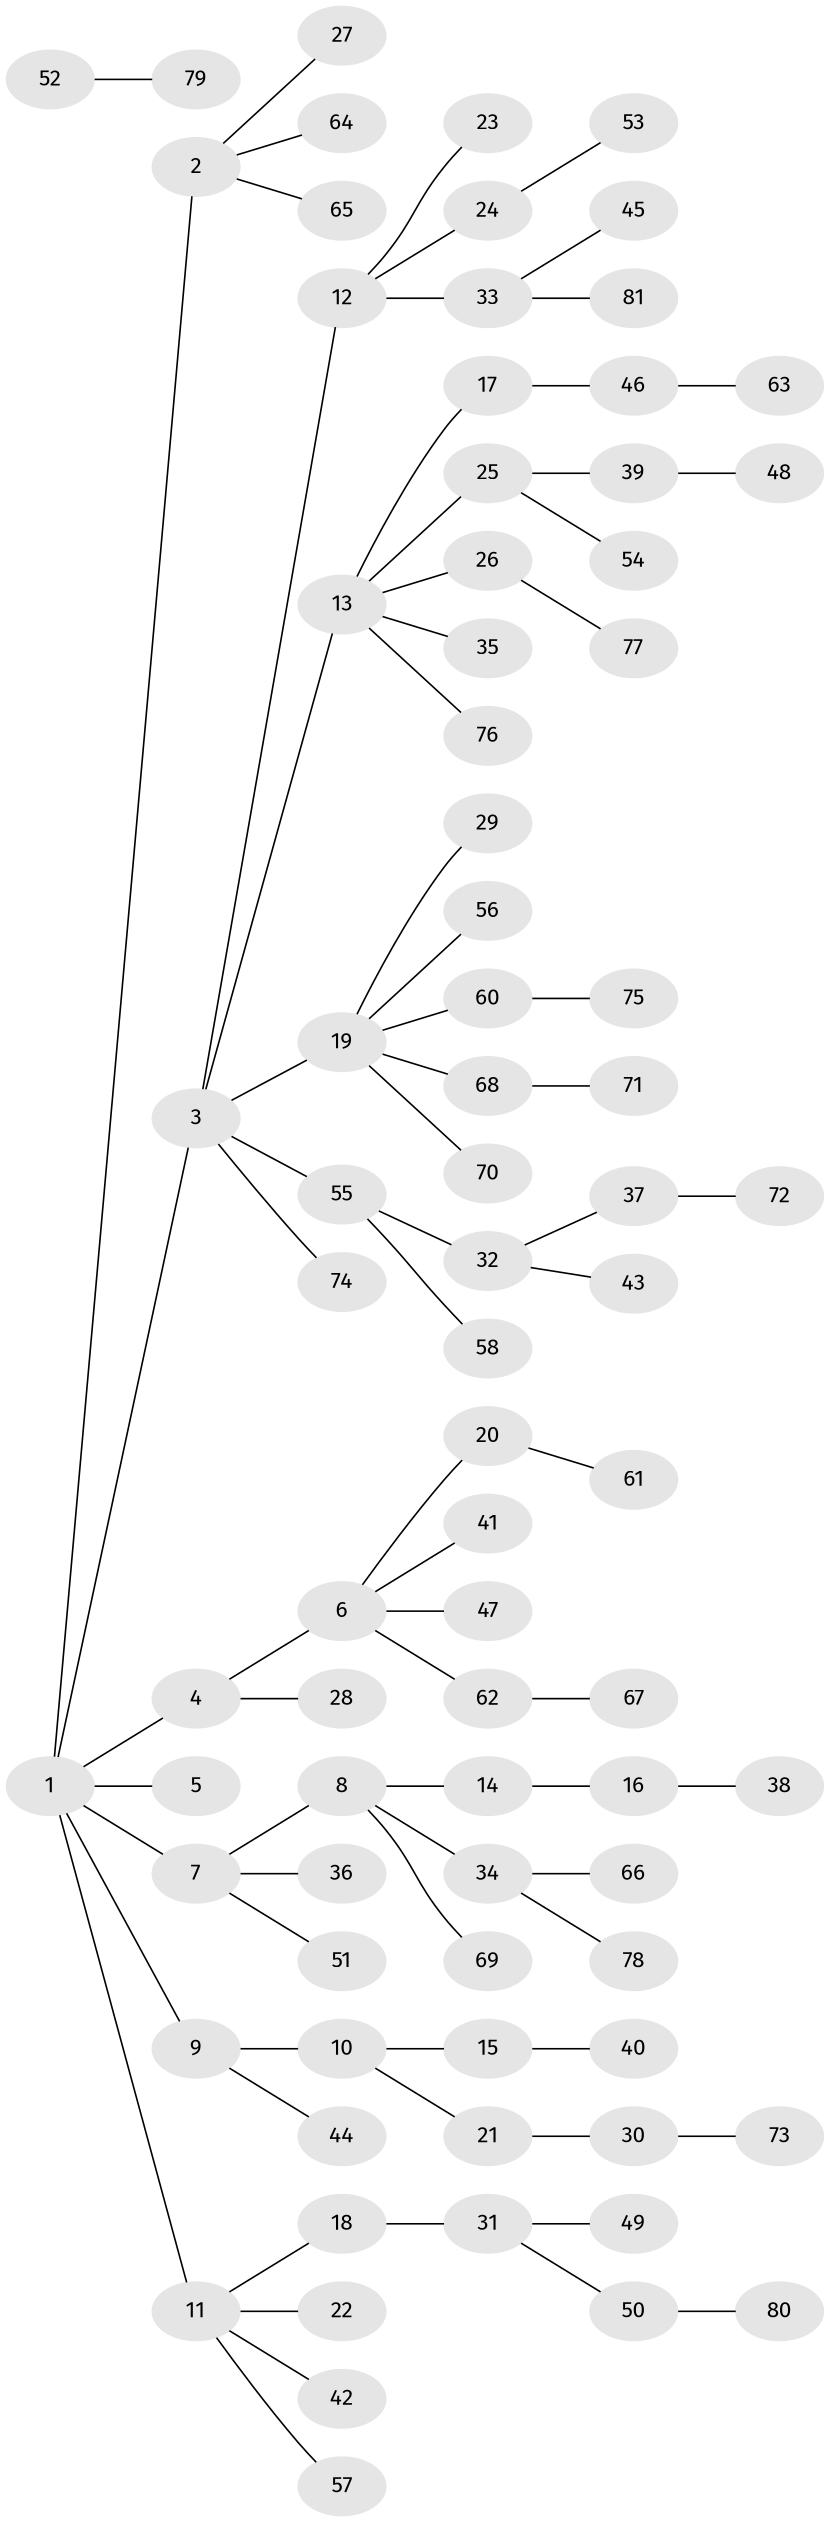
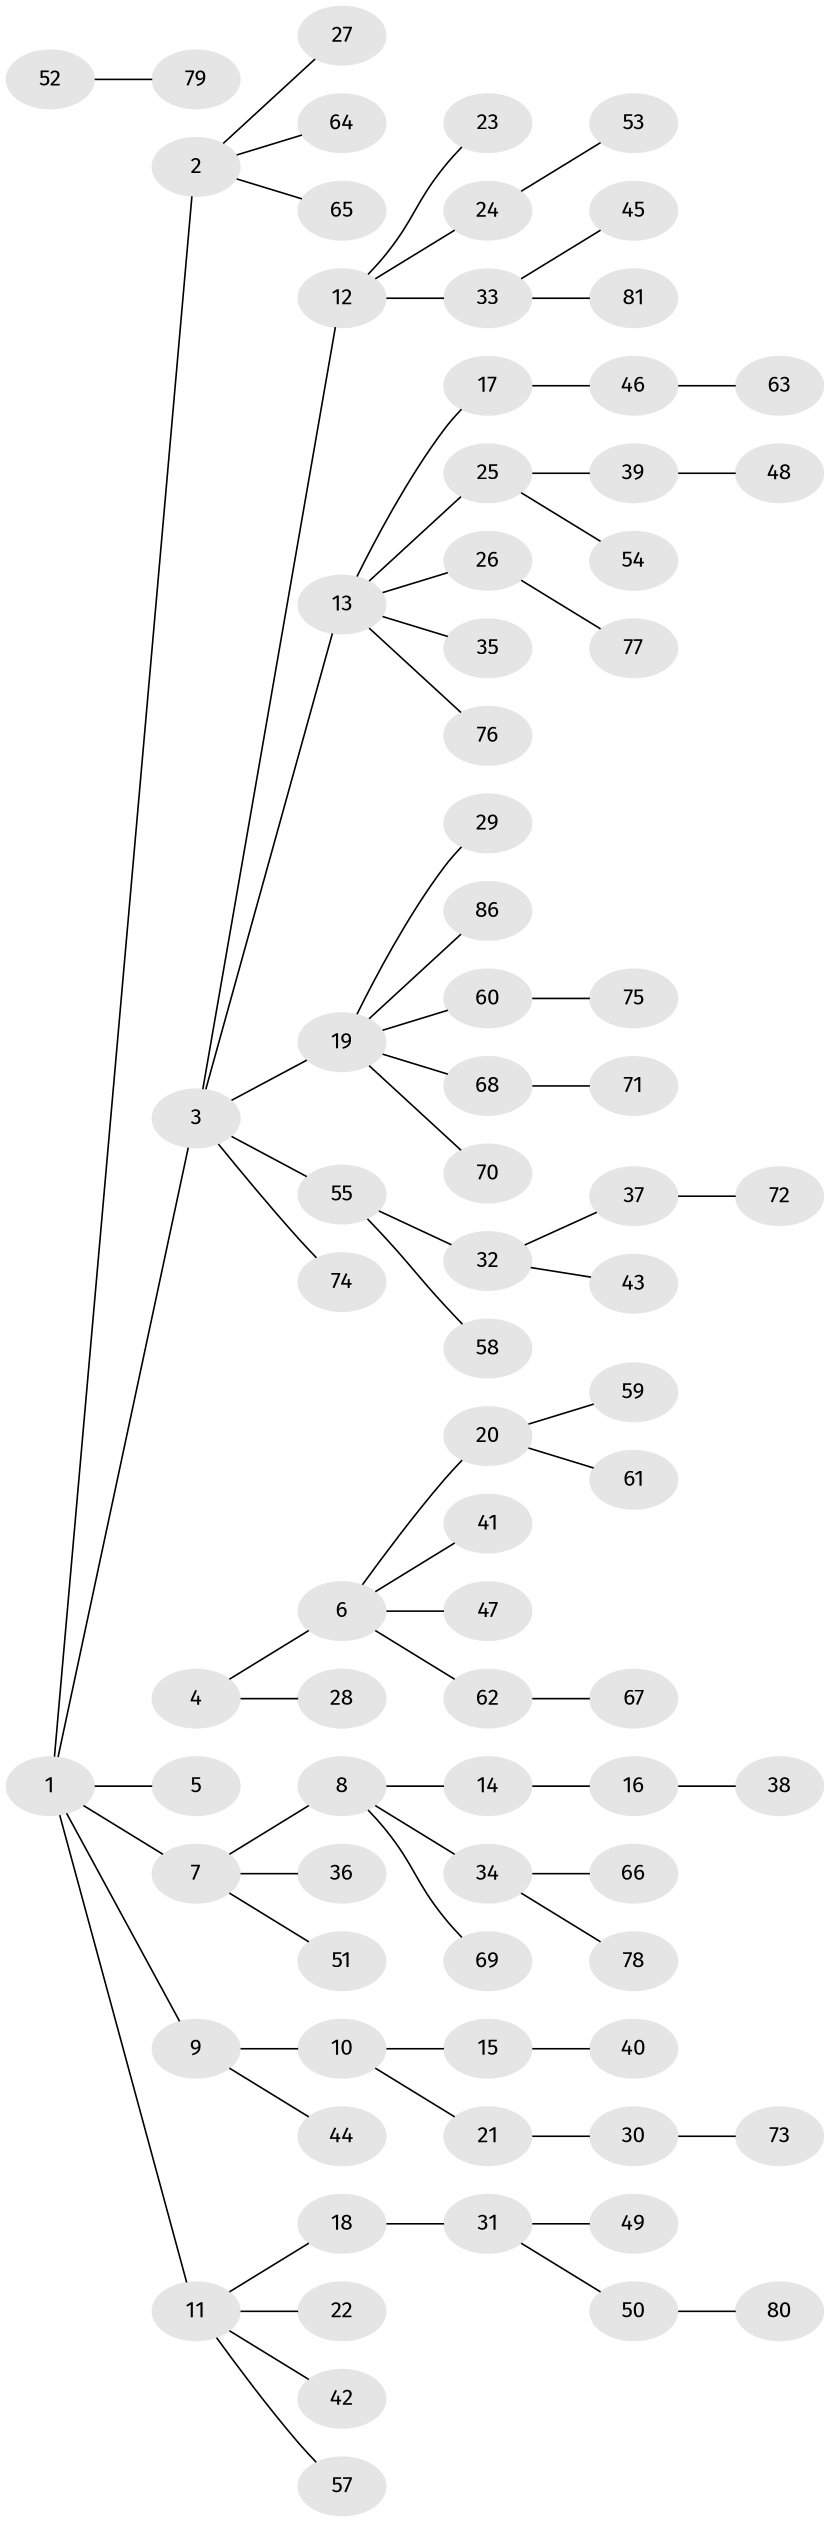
(488, 911) -> (488, 911)
none -> (634, 1392)
(123, 1742) -> none
